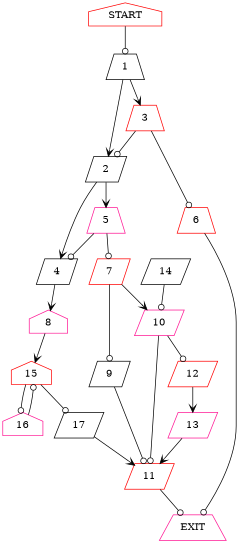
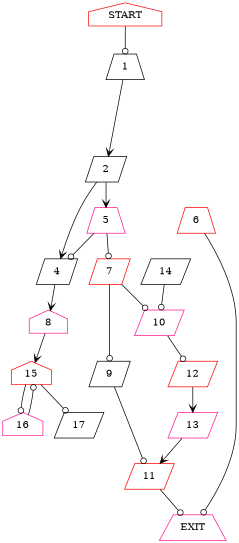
(145, 118) -> none
(132, 295) -> (132, 295)
(155, 397) -> none
(111, 449) -> none
